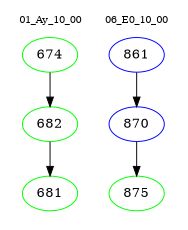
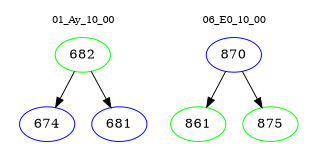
(50, 55) -> (47, 124)
(137, 55) -> (198, 124)
(50, 85) -> (67, 85)
(137, 85) -> (218, 85)
(50, 193) -> (119, 124)
